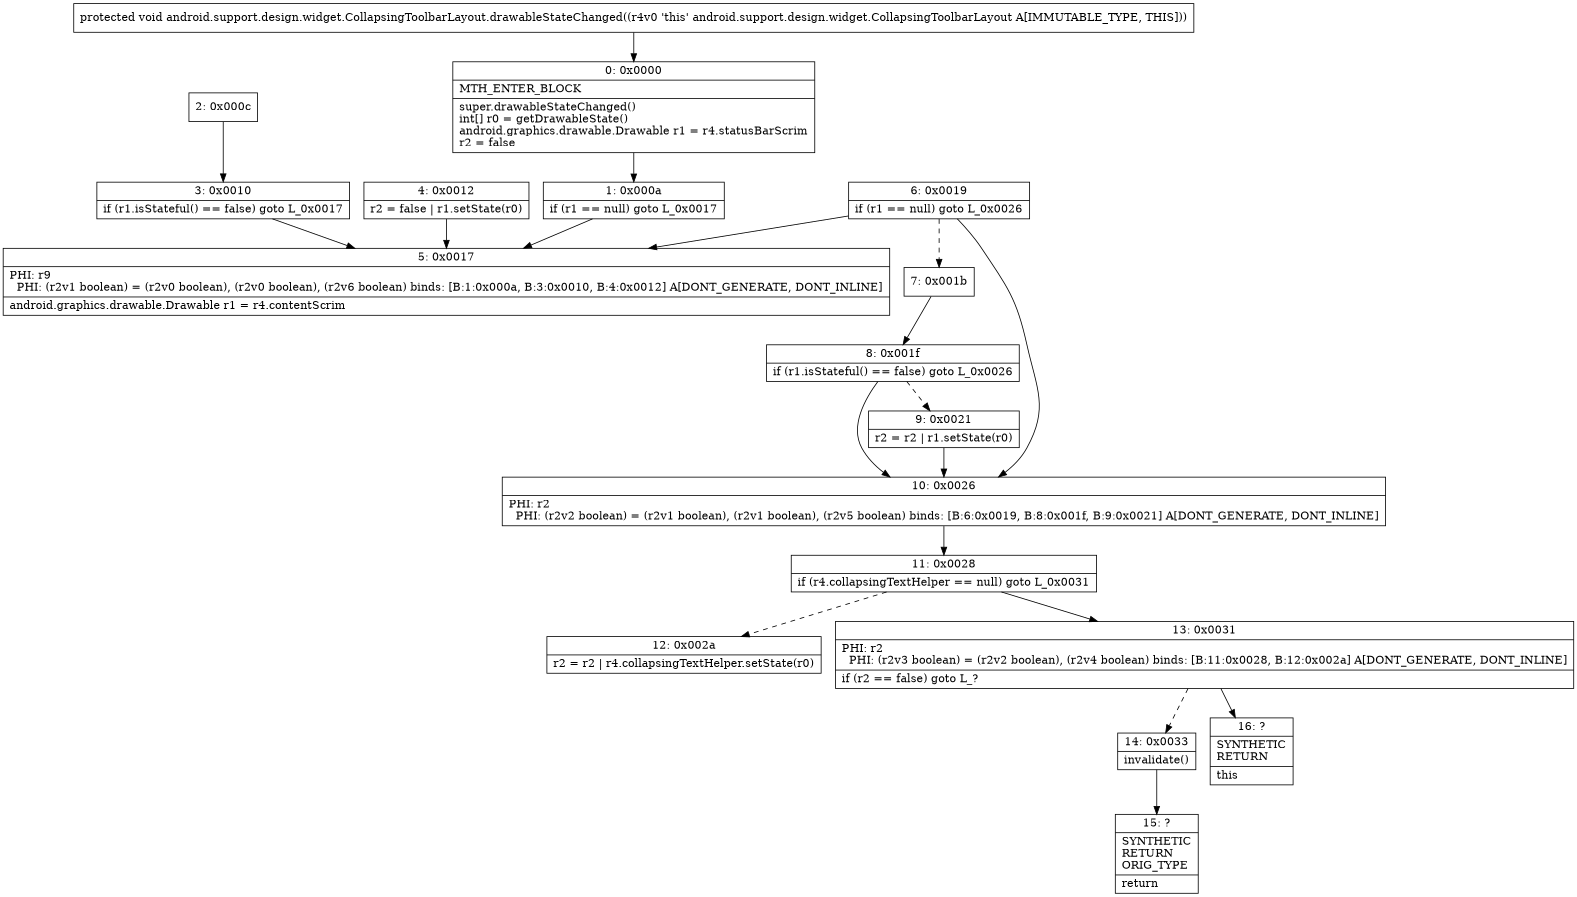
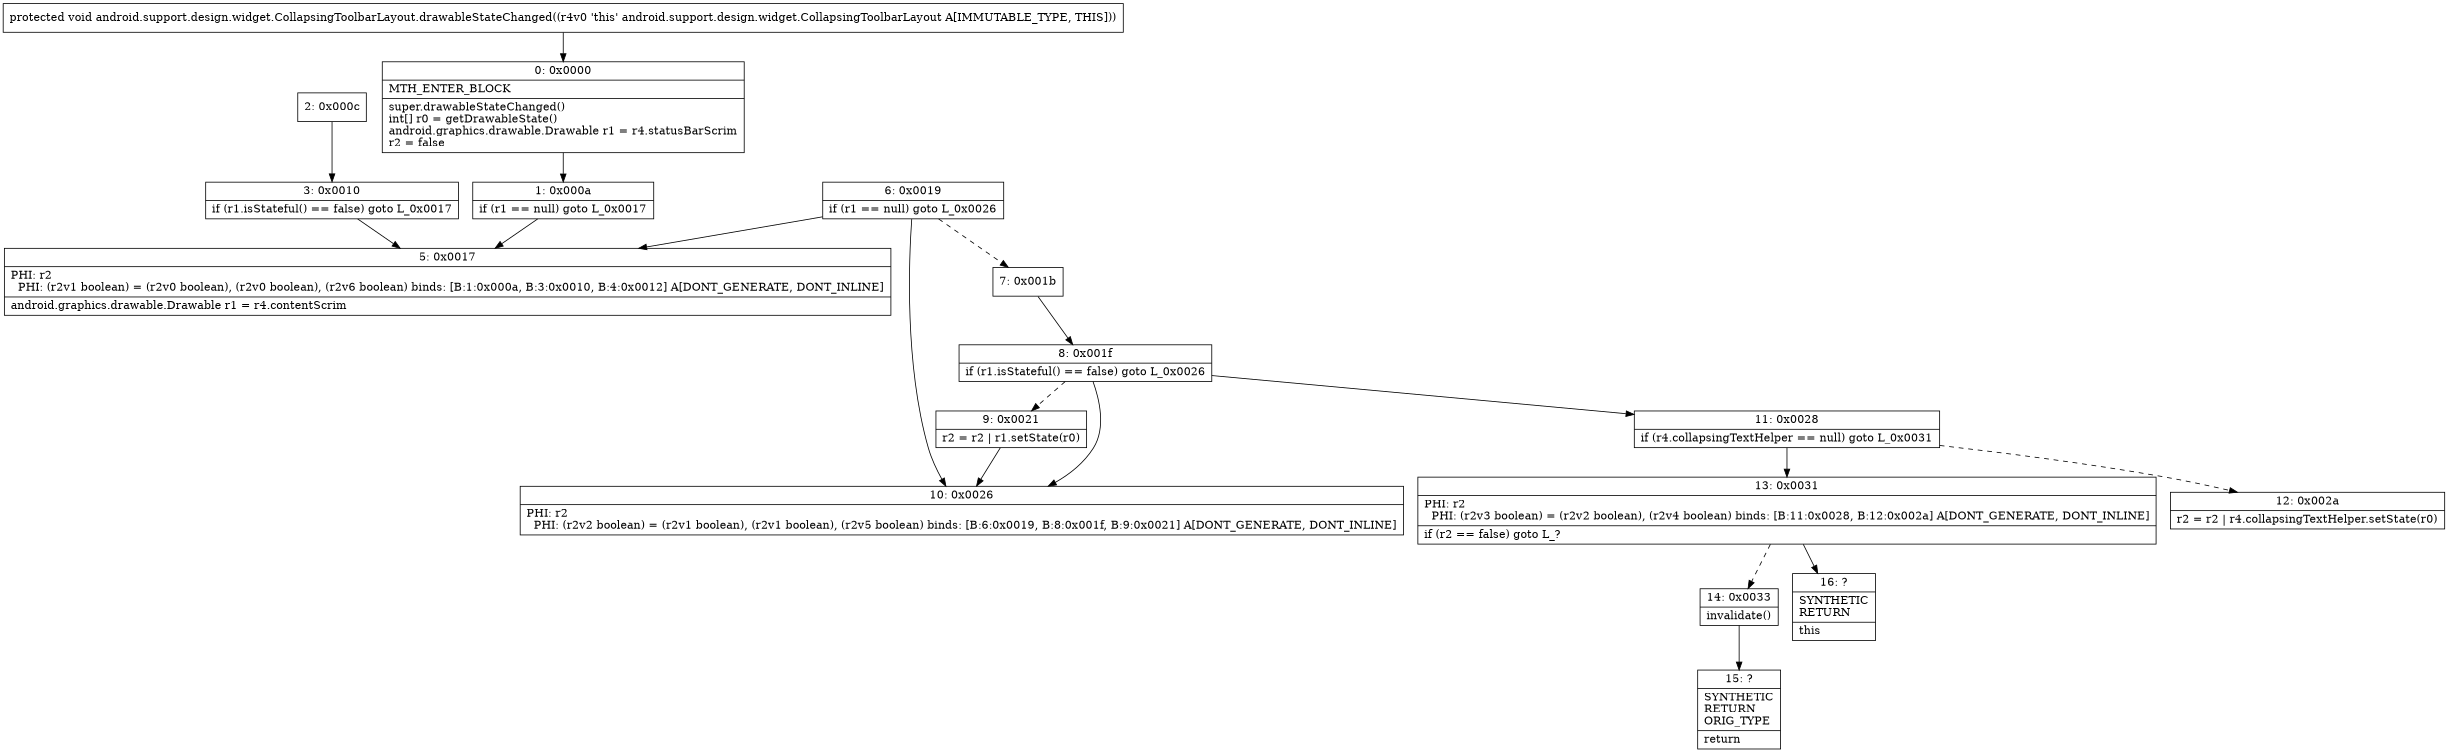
(446, 201) -> none
(32, 275) -> (33, 275)
(944, 537) -> (1419, 395)
